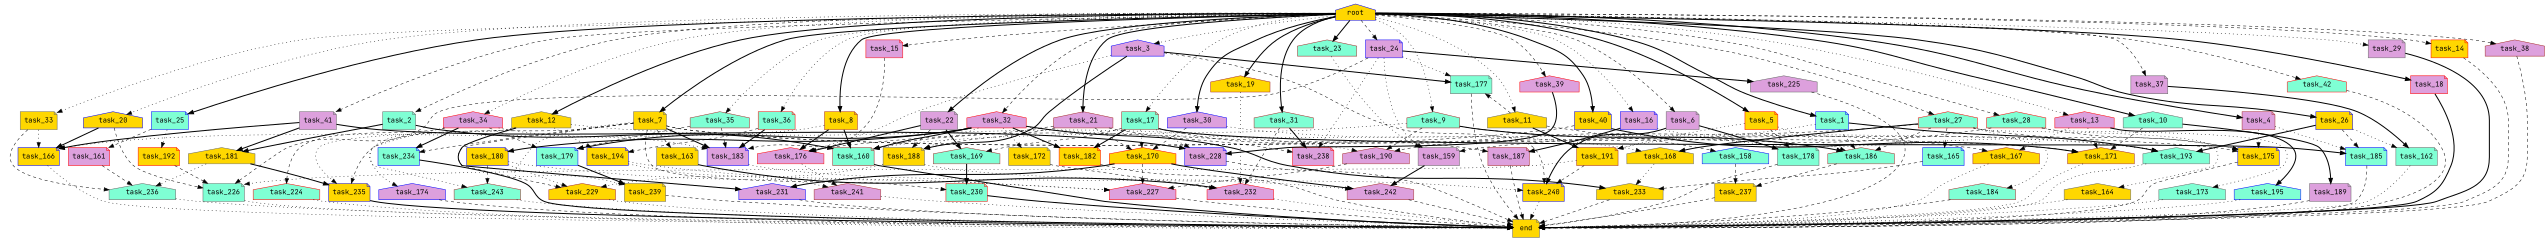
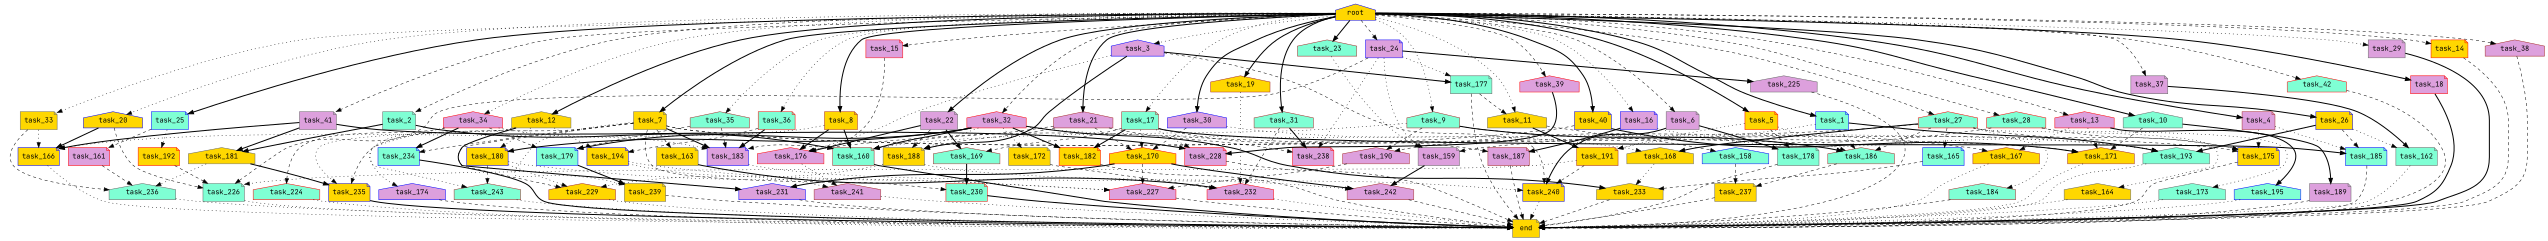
(1724, 35) -> (1724, 35)
(1500, 105) -> (1491, 103)
(962, 132) -> (518, 136)
(1205, 157) -> (1205, 157)
